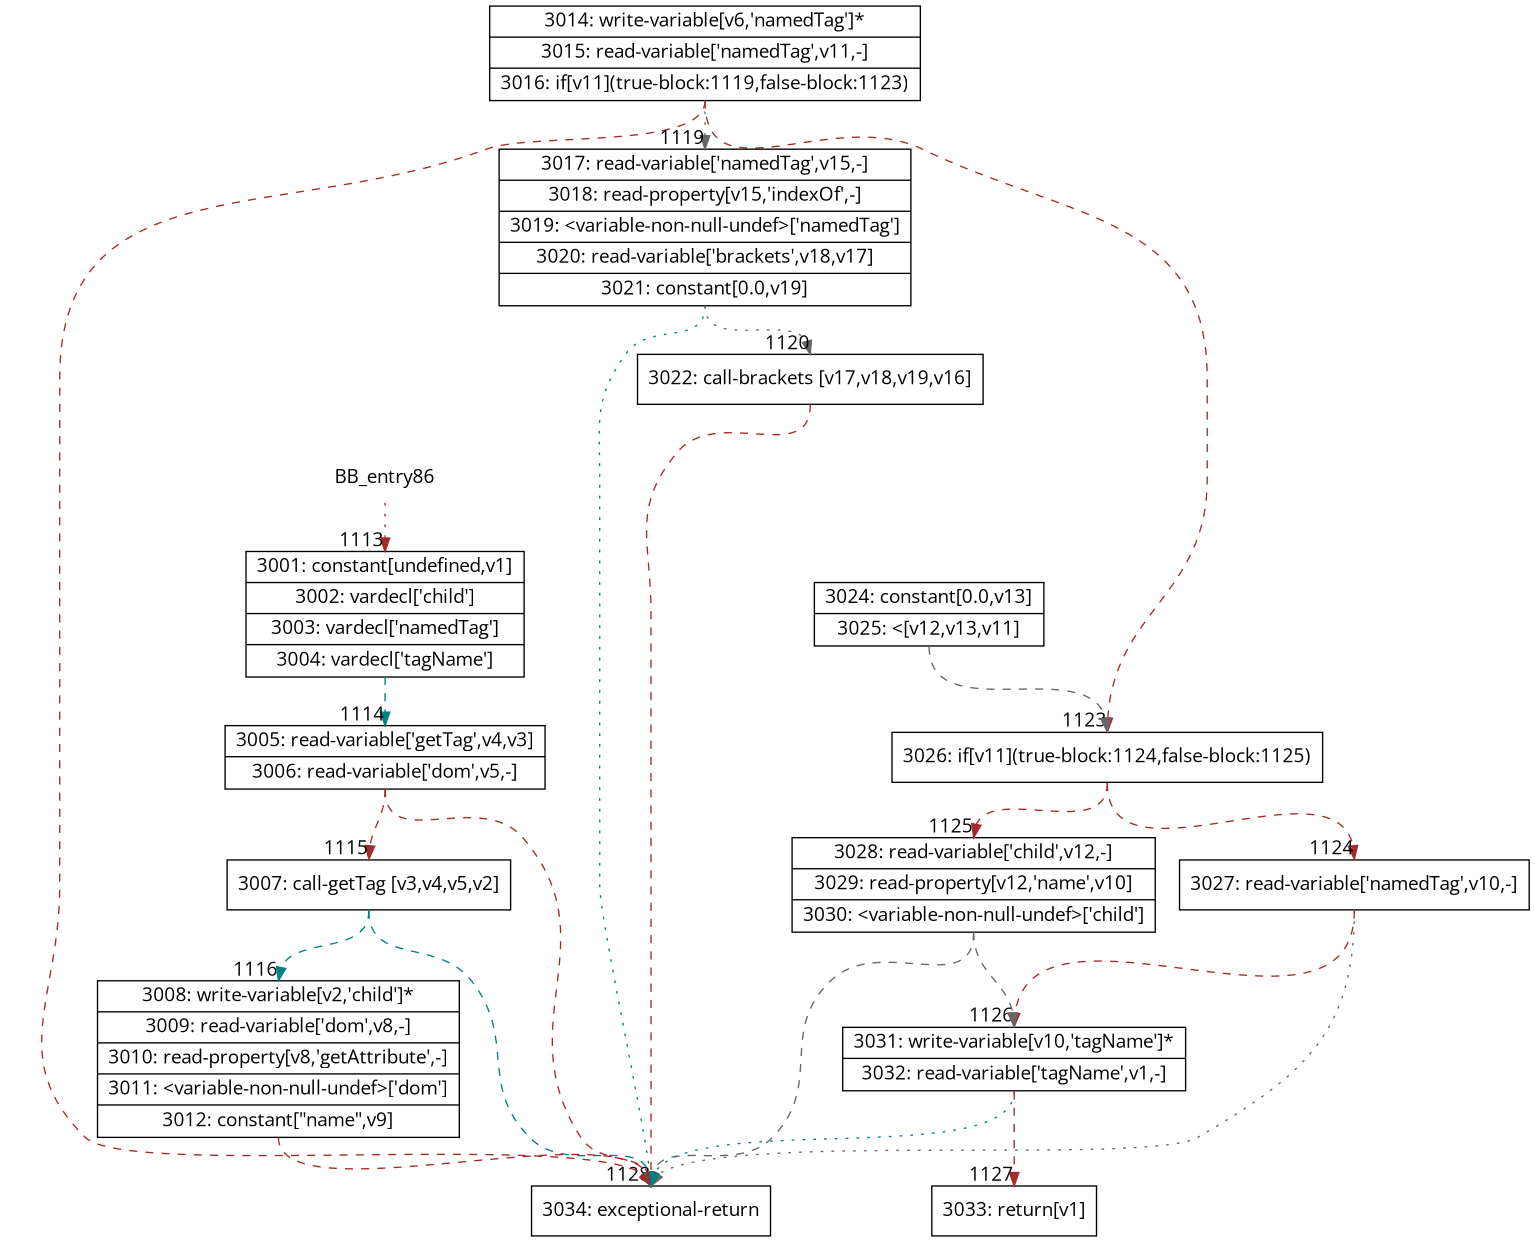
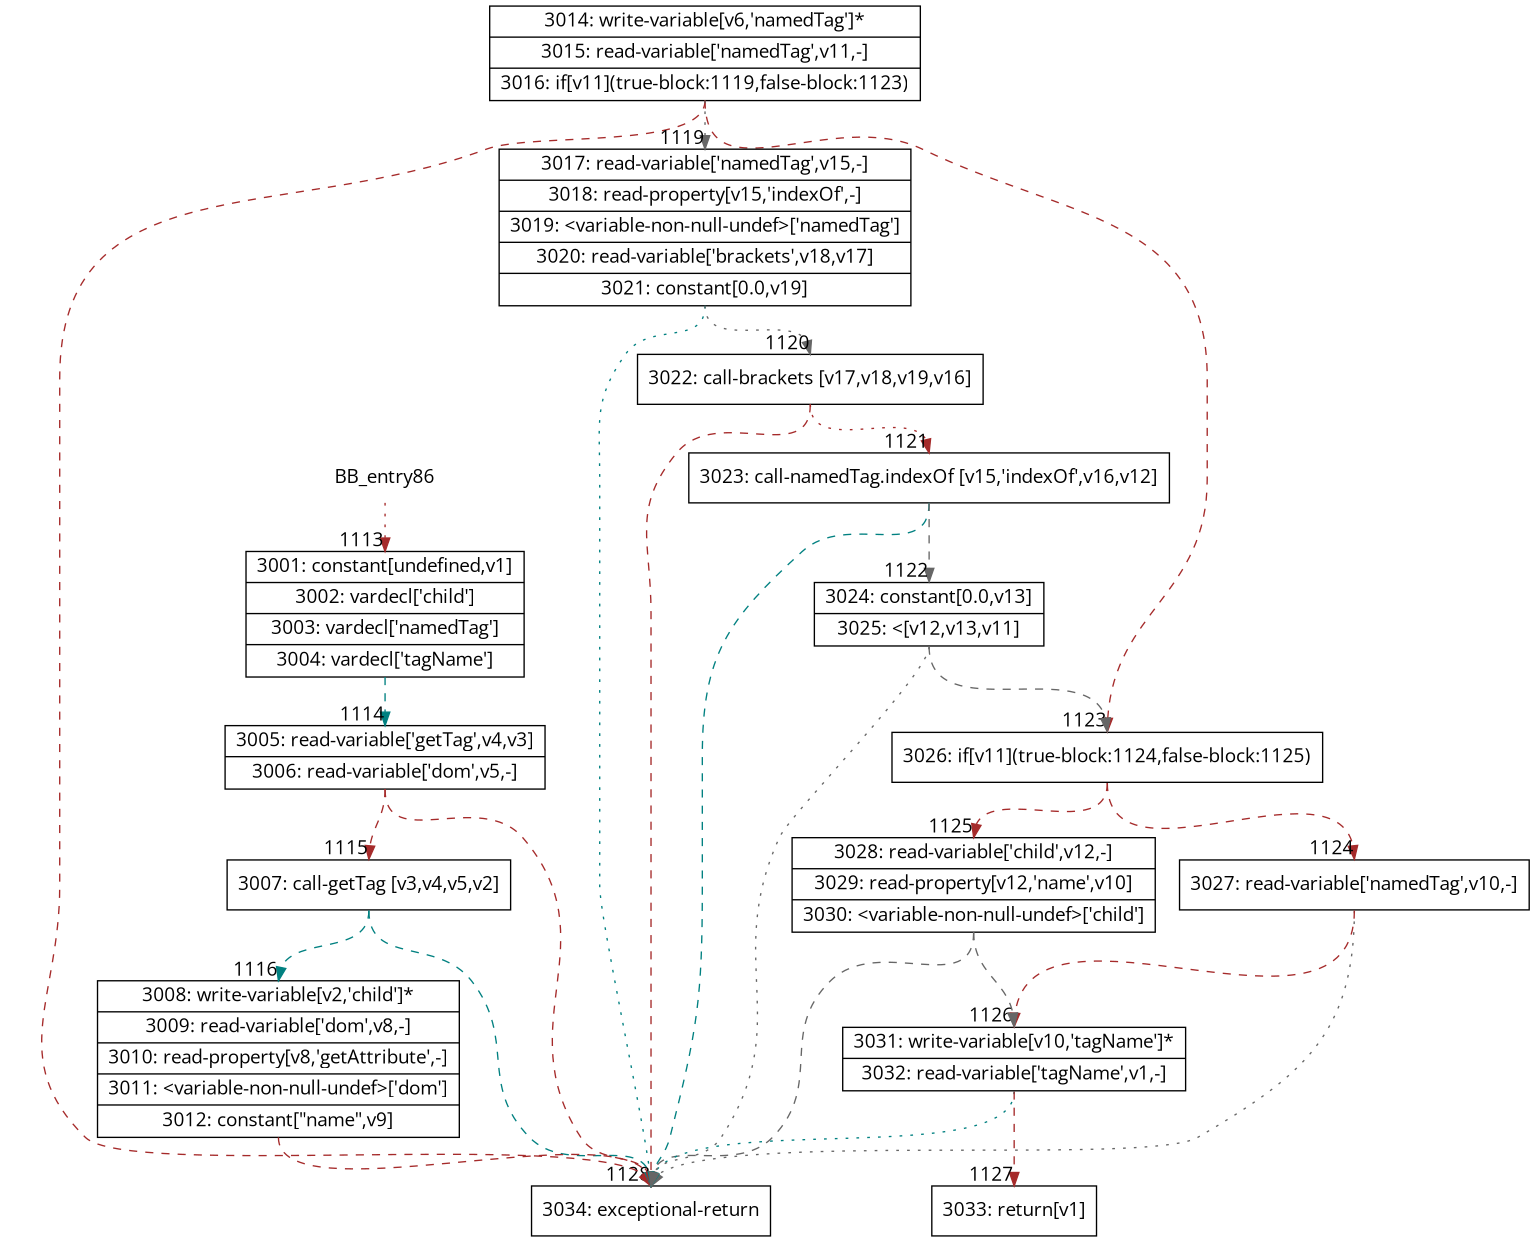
none -> (929, 478)
none -> (759, 907)
